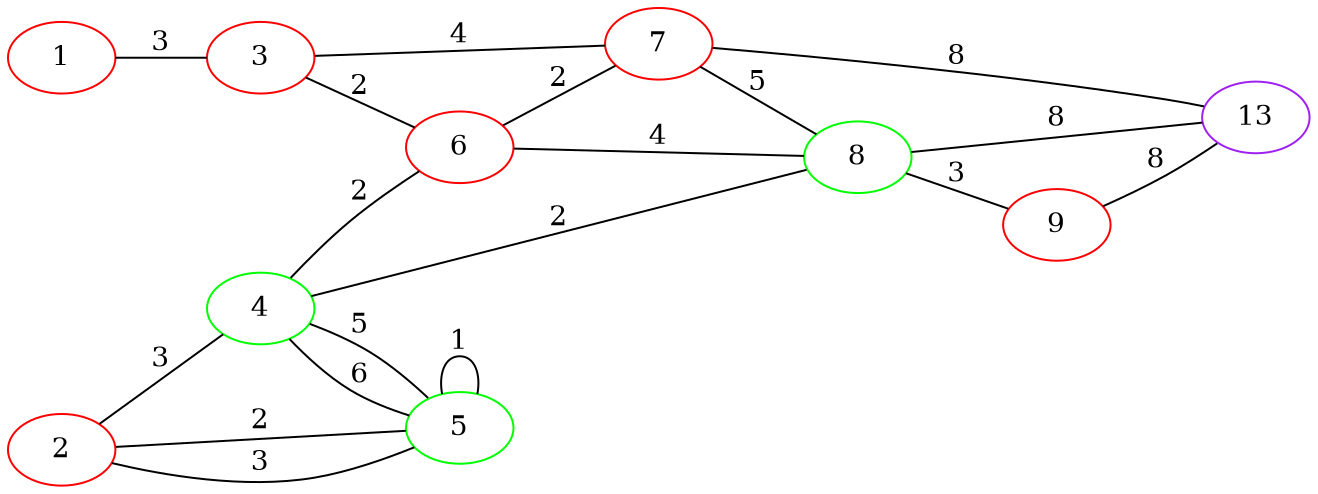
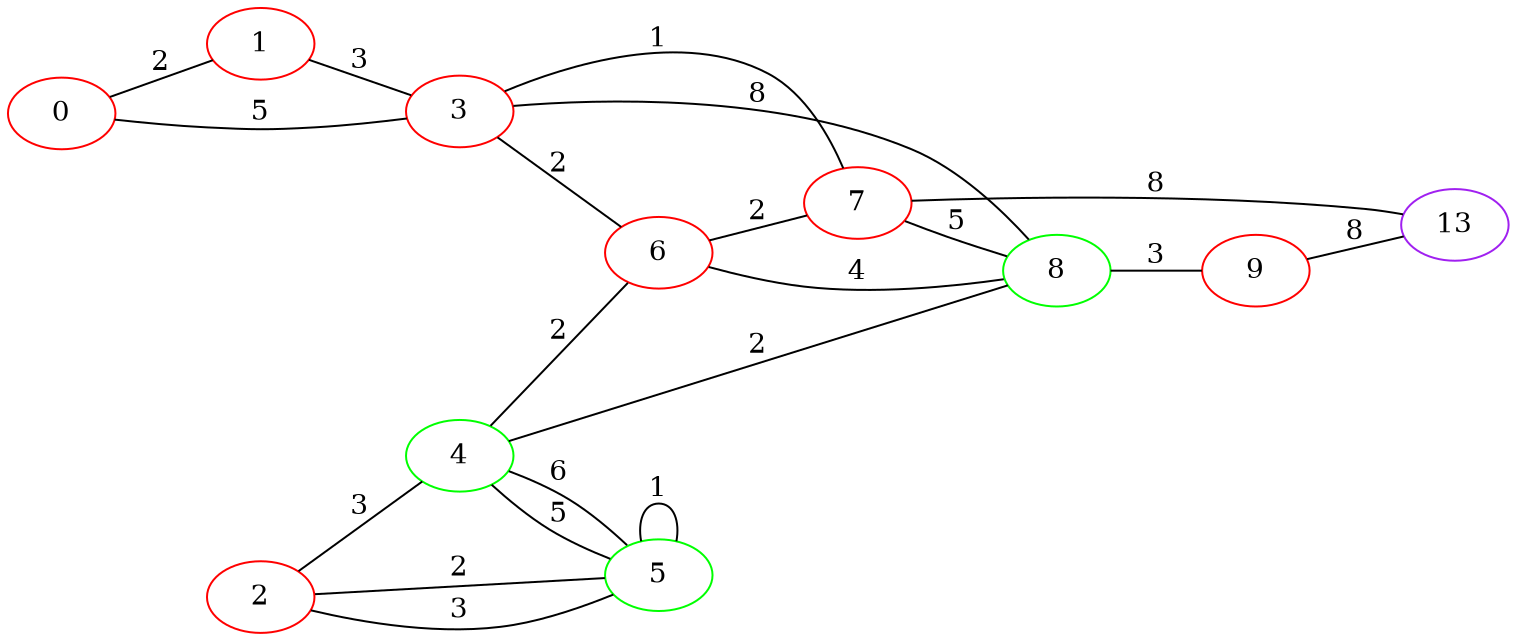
(460, 35) -> (659, 39)
none -> (62, 113)
(1057, 137) -> (789, 115)
